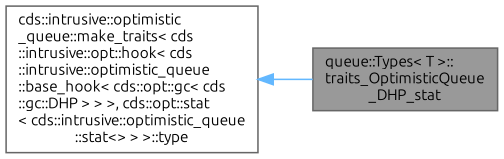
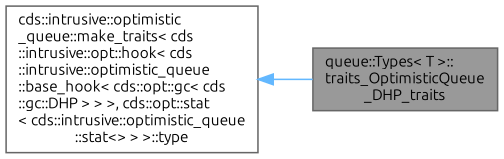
(405, 79) -> (405, 79)
